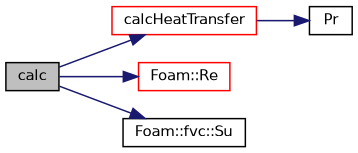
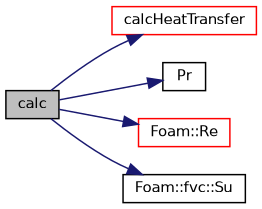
(275, 21) -> (104, 92)
